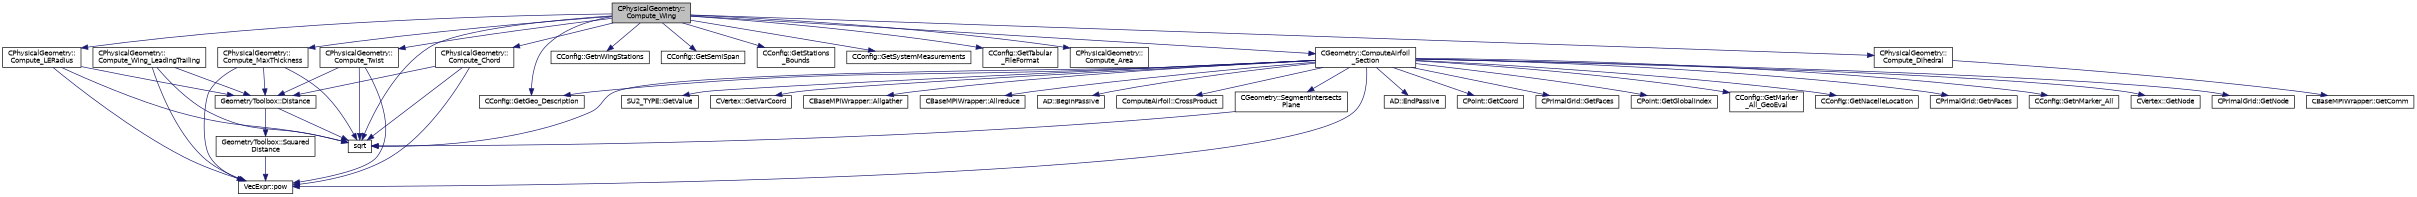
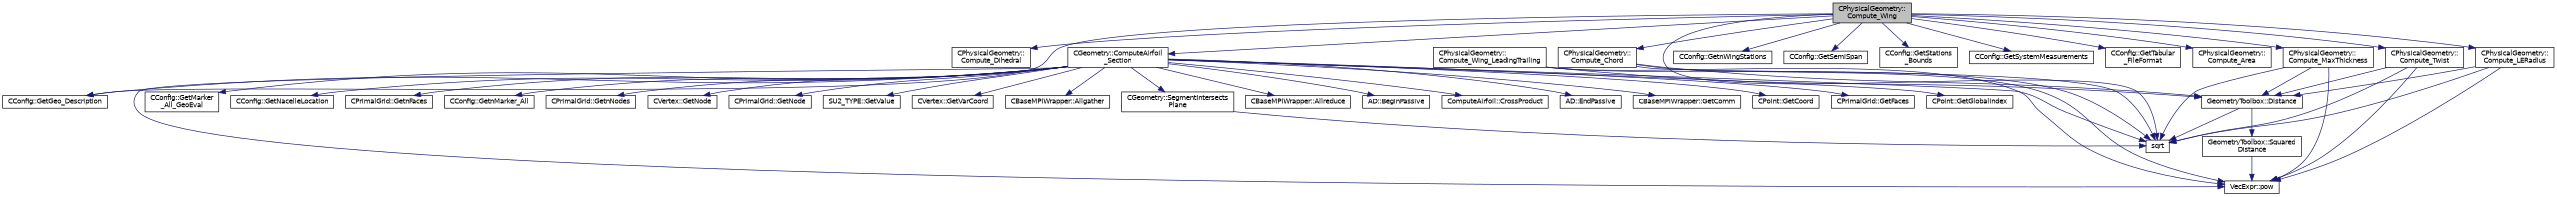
(2137, 75) -> (1505, 80)
none -> (591, 102)
